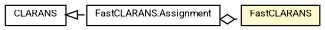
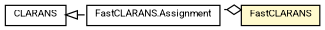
(238, 19) -> (223, 10)
